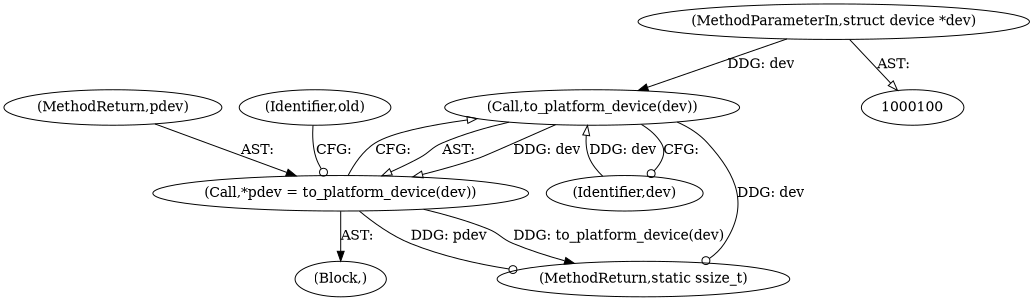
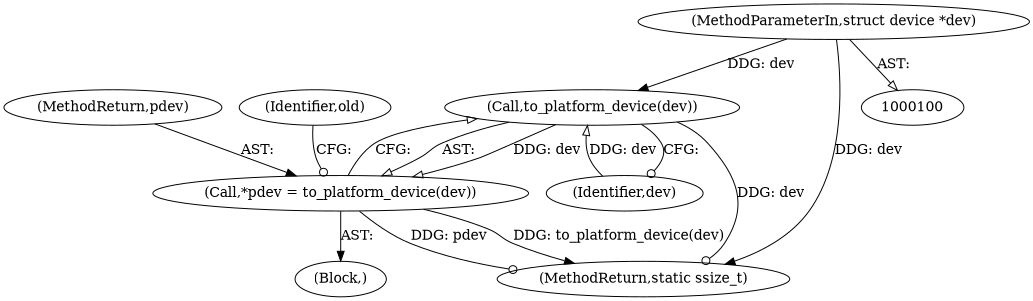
none -> (828, 173)
